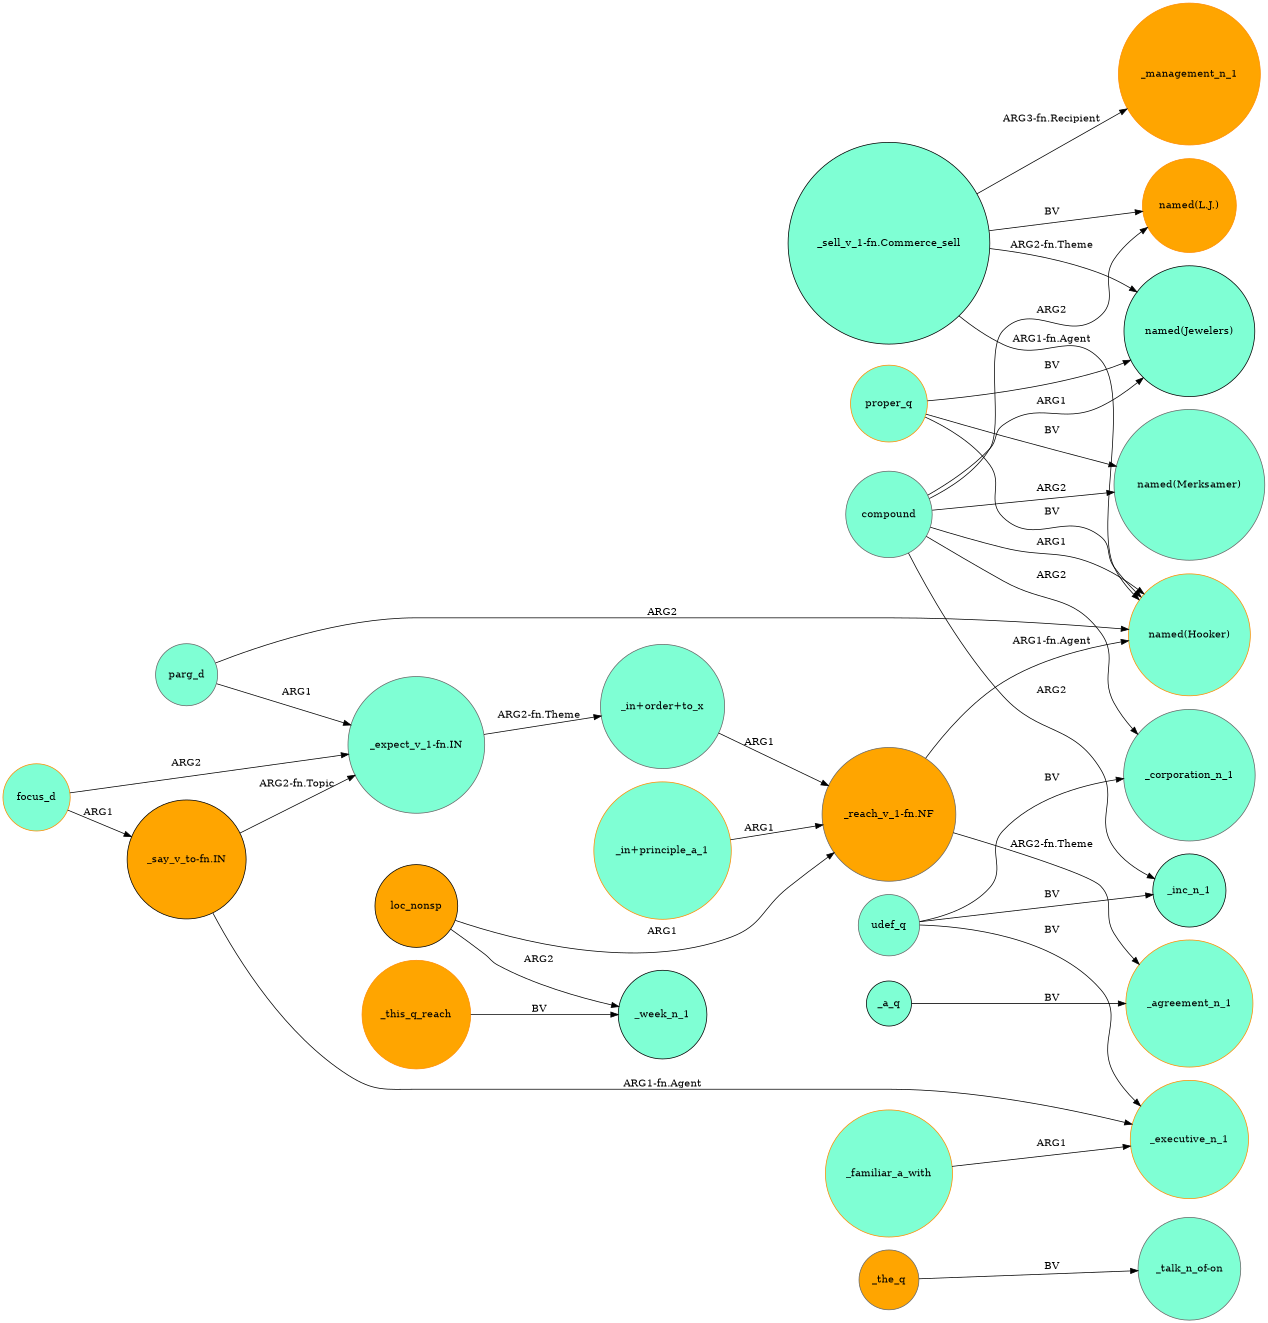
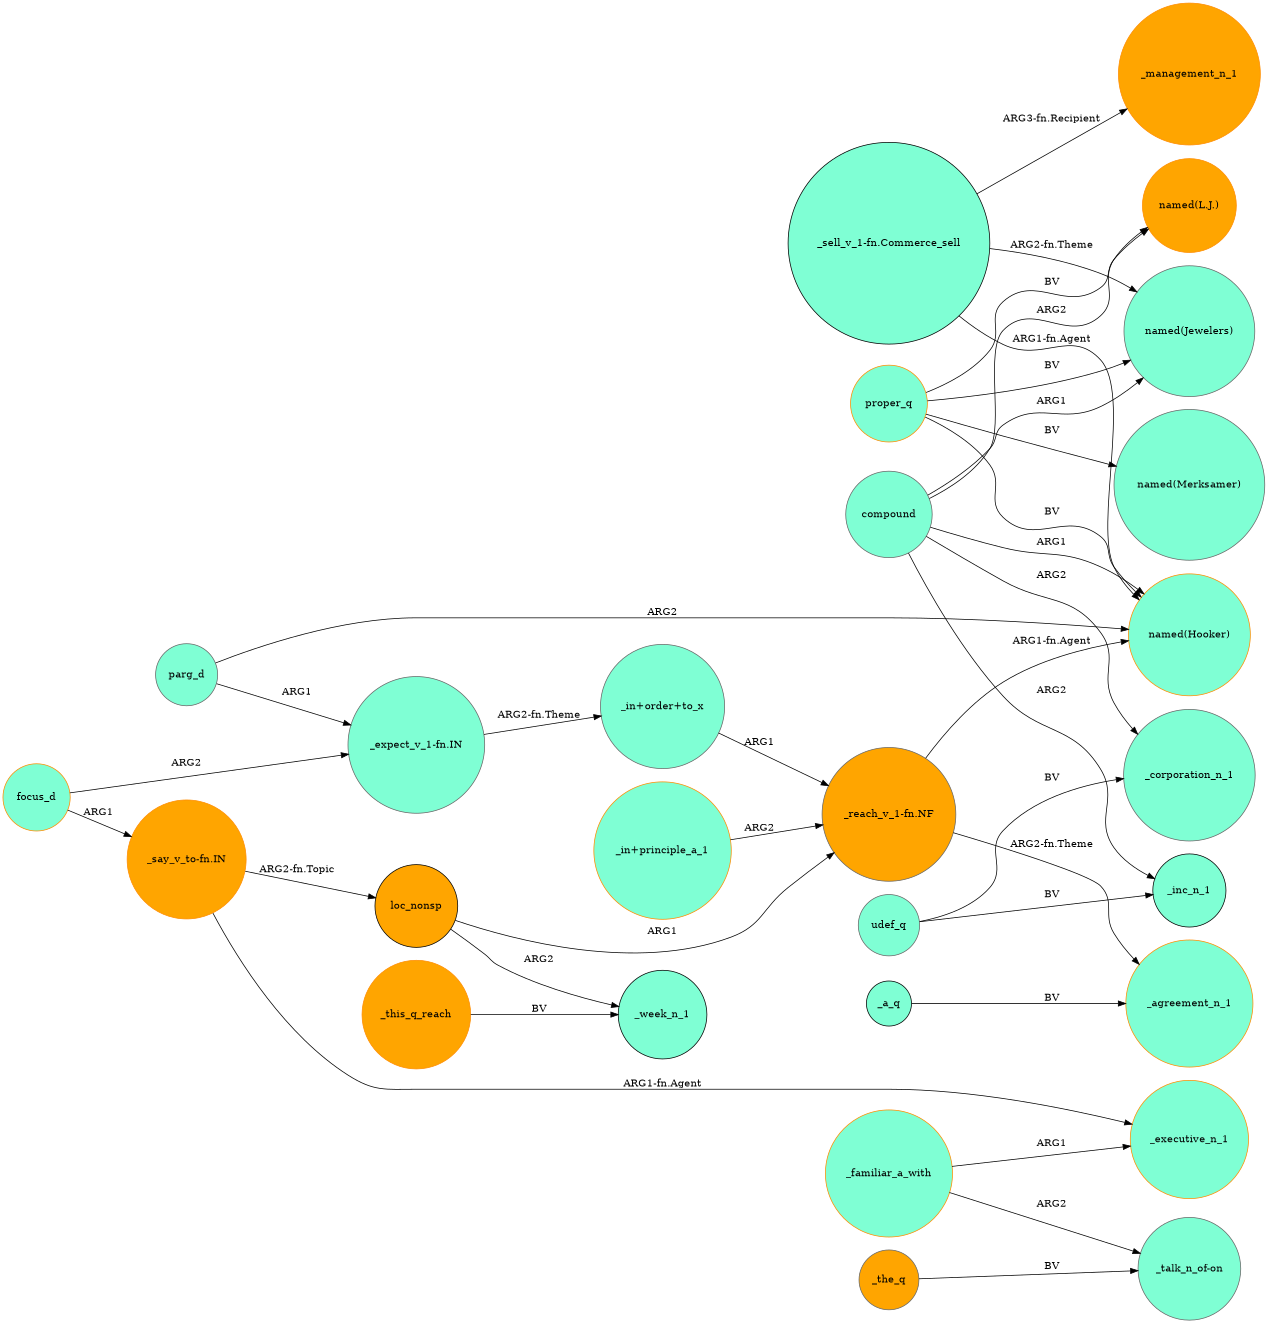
(1062, 221) -> (1022, 292)
(1189, 331) -> (1189, 331)
(1019, 502) -> none
(294, 806) -> (307, 884)
(760, 828) -> (760, 828)
(187, 859) -> (187, 859)
(1072, 966) -> none
none -> (1041, 1222)
